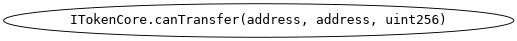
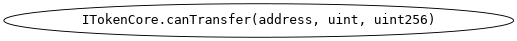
(259, 21) -> (259, 21)
